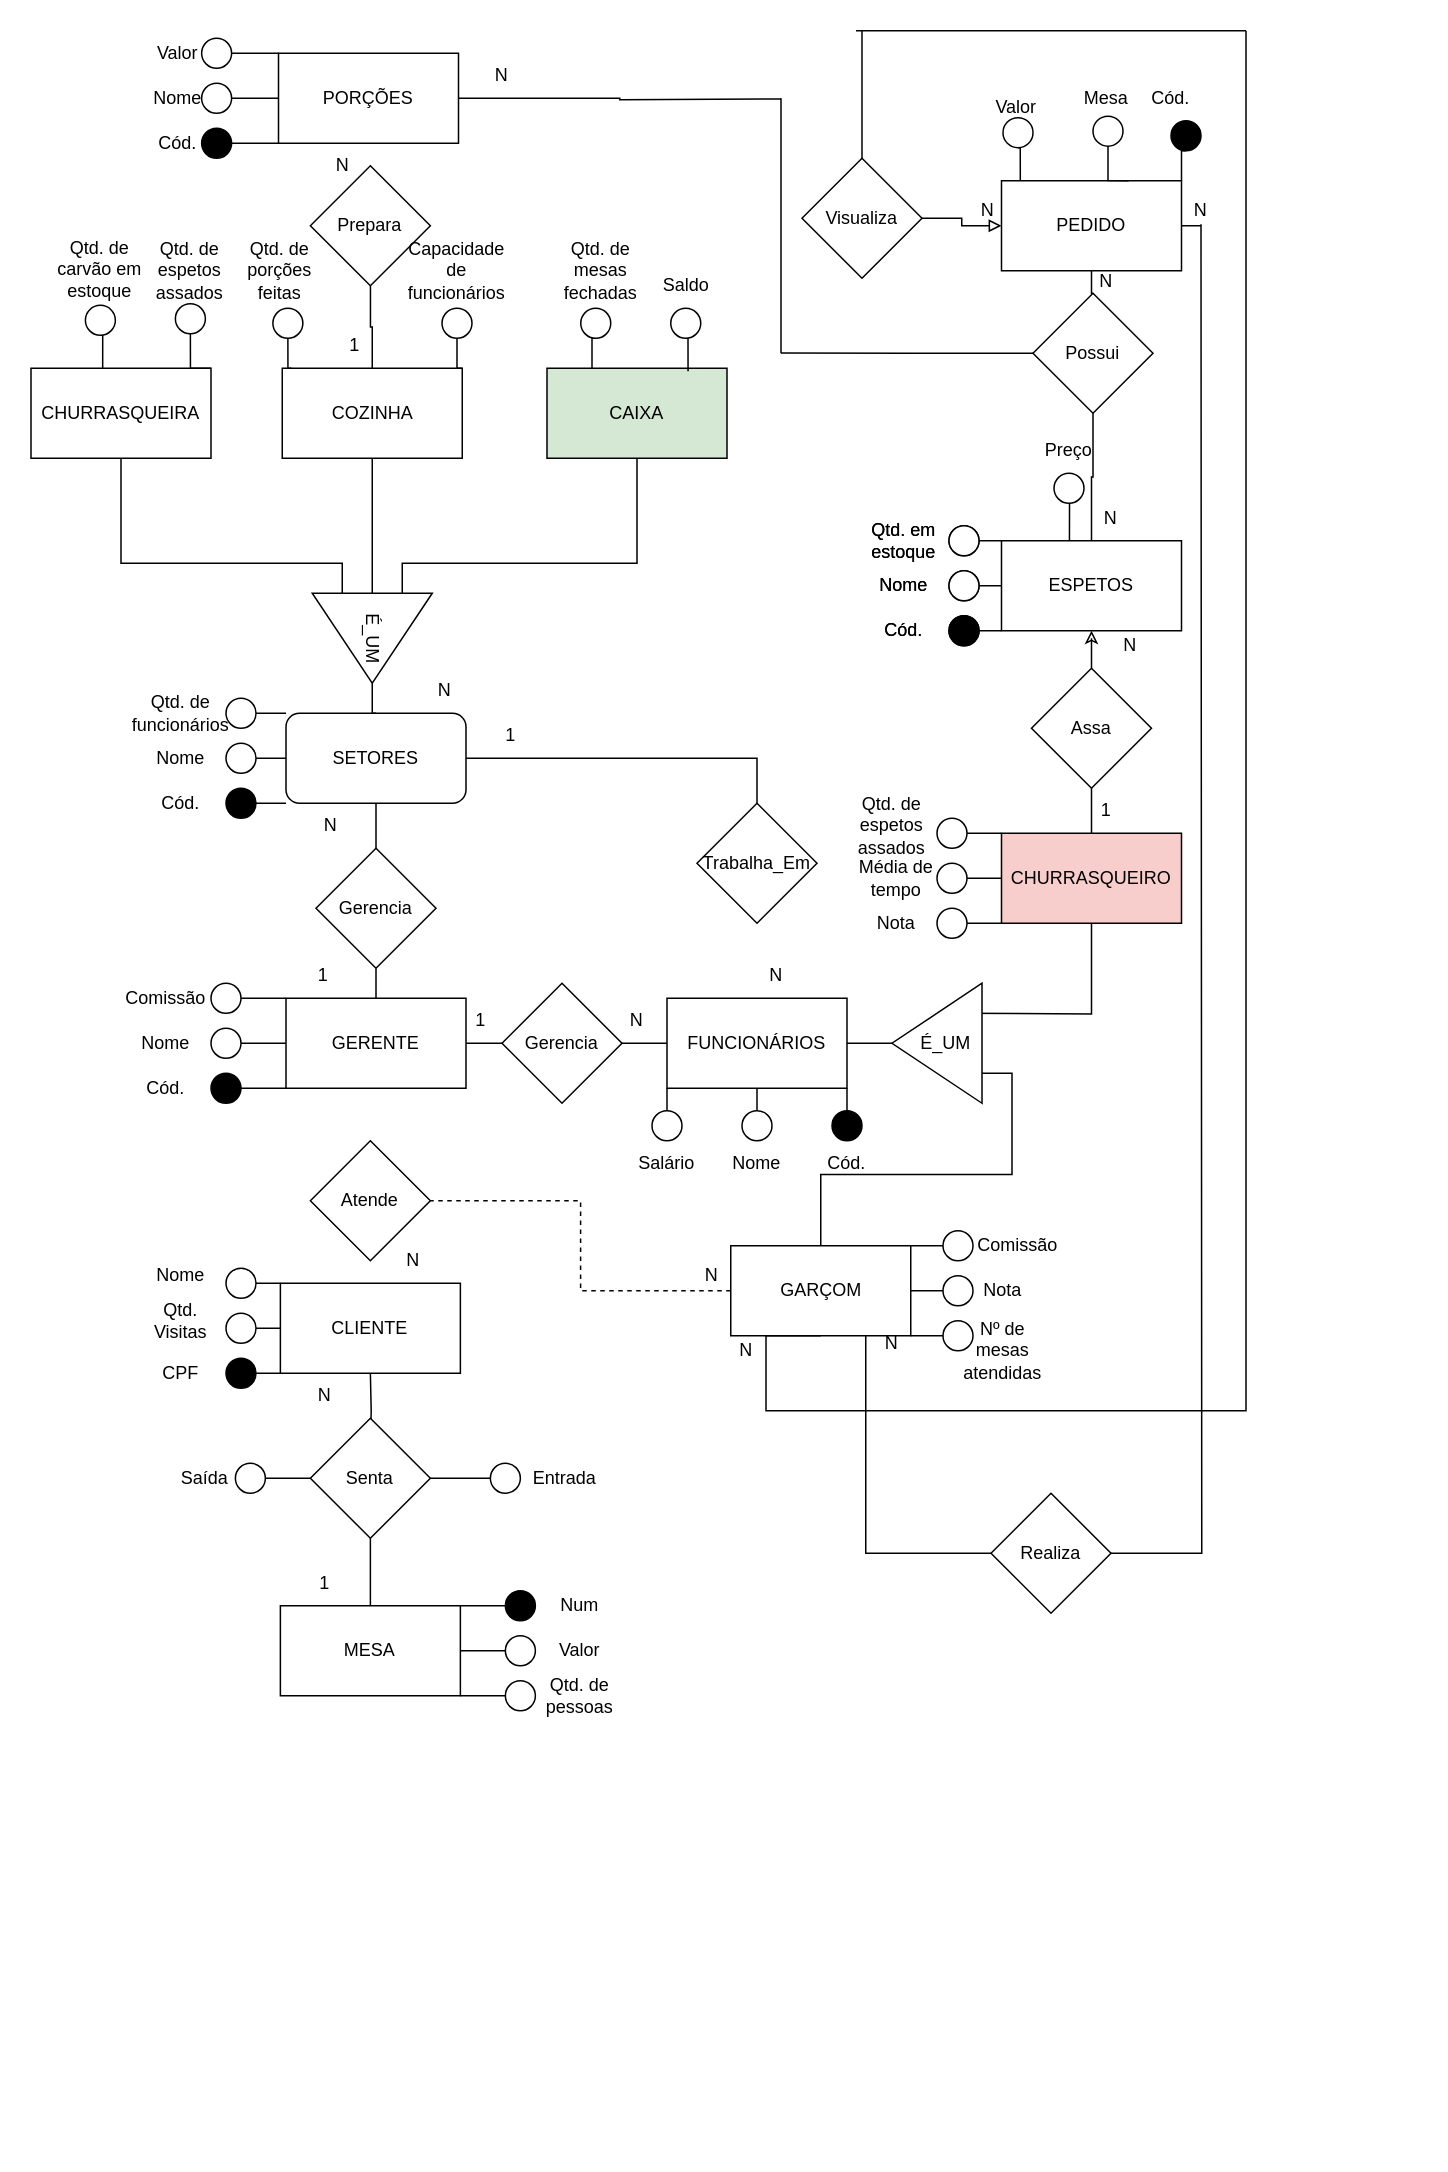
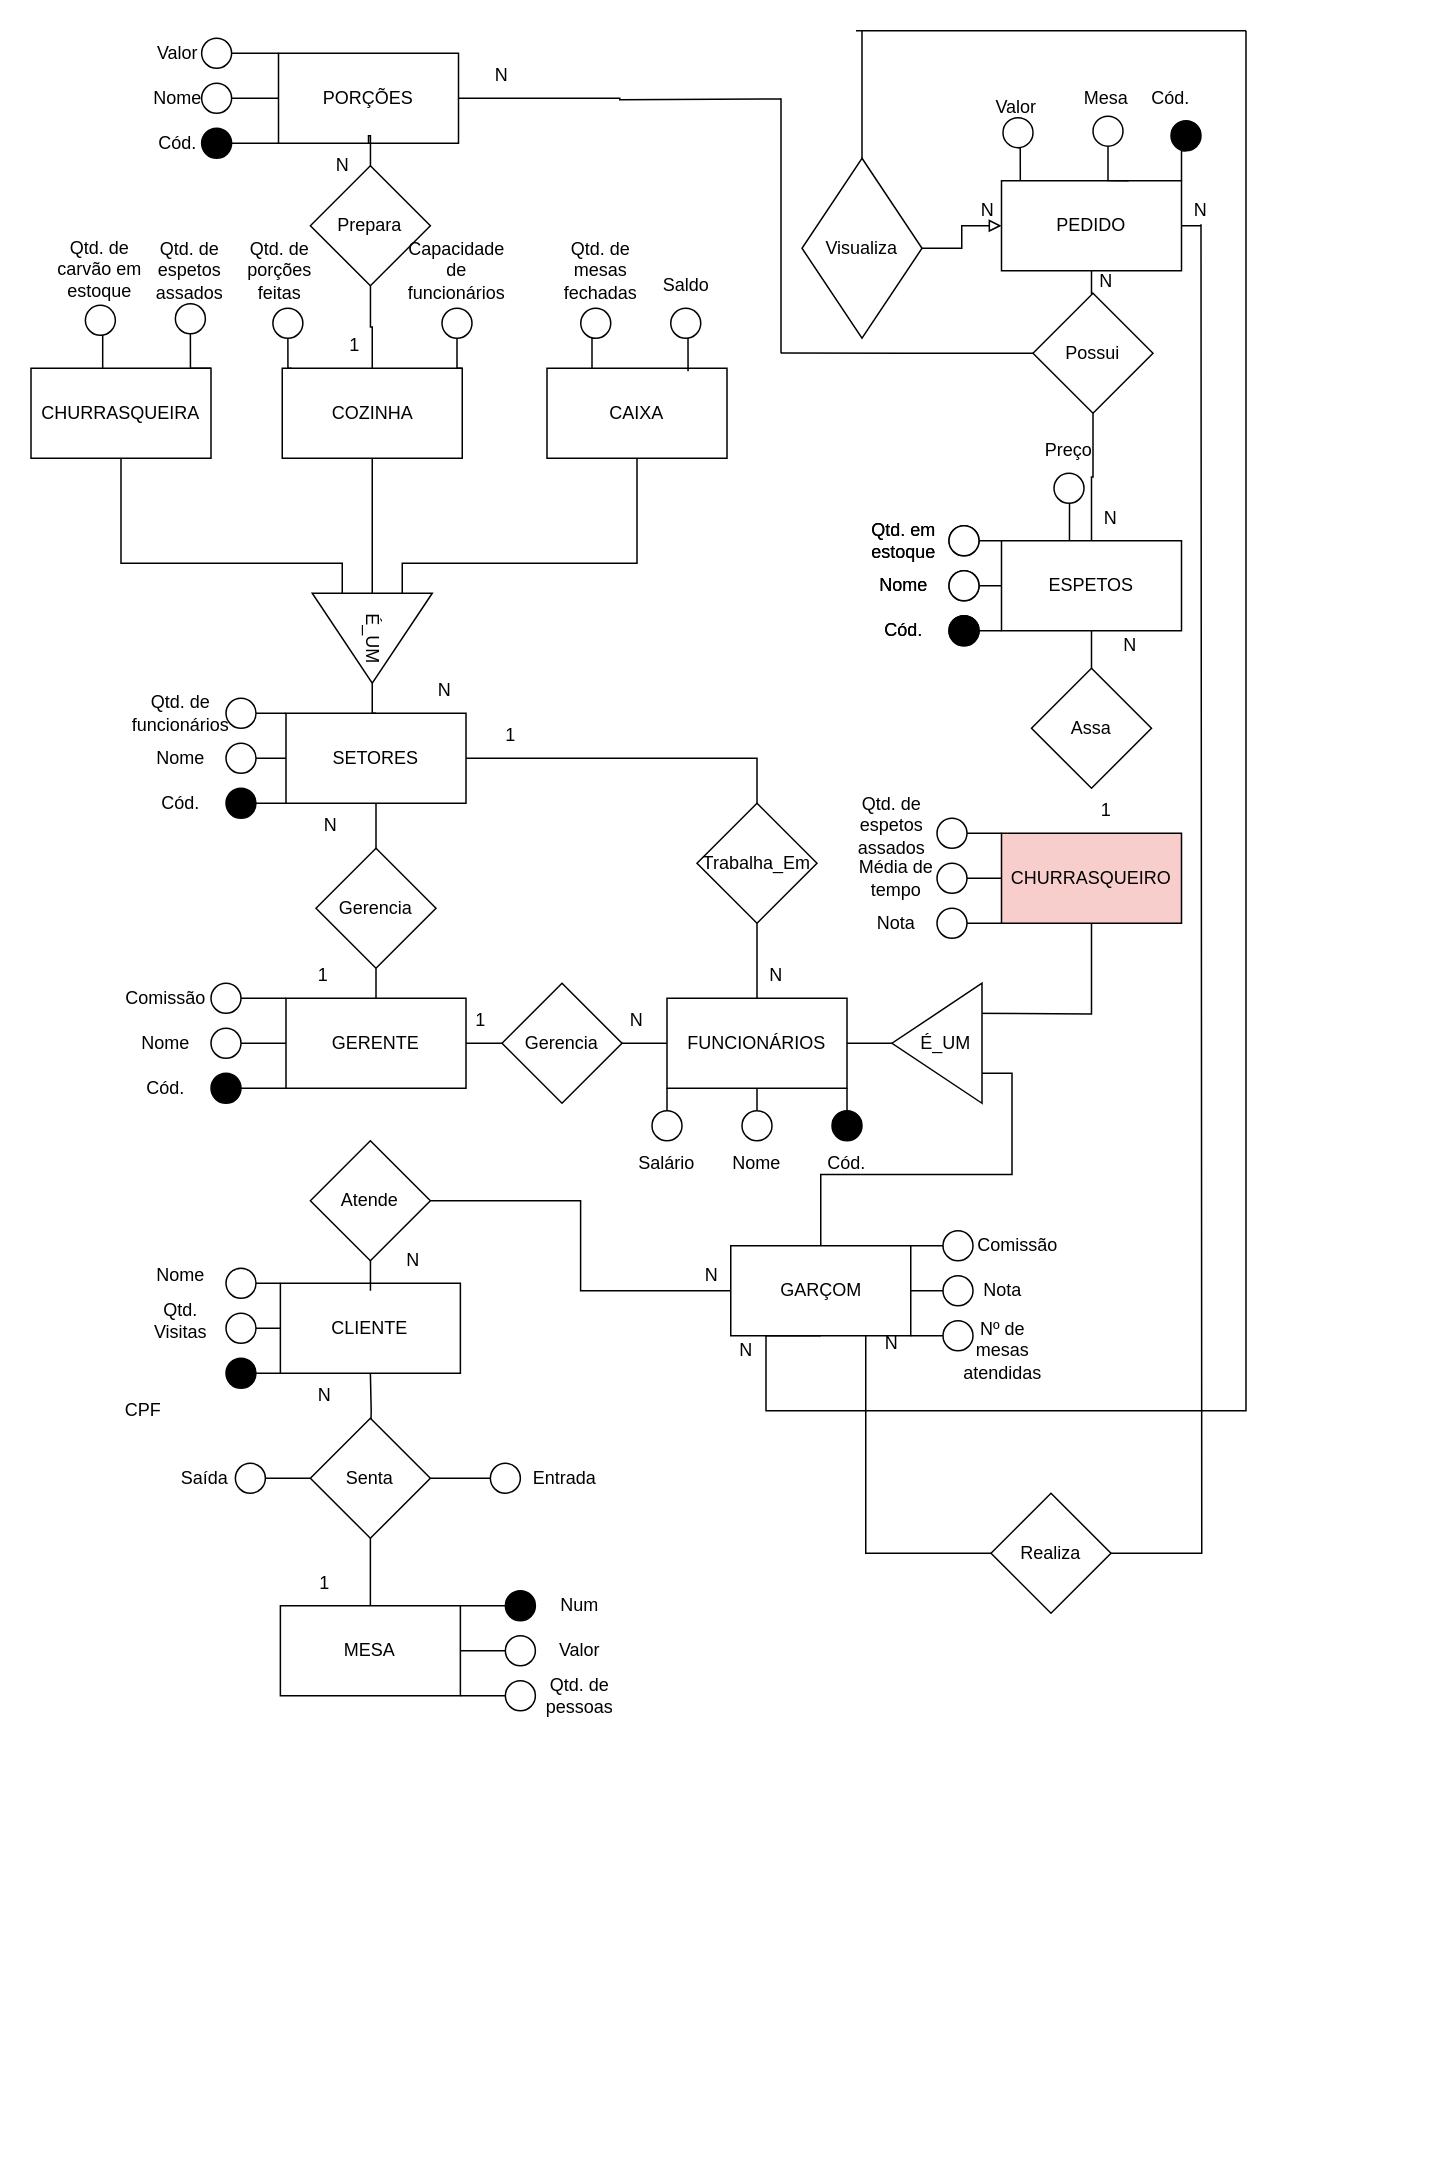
none -> (370, 147)
(862, 218) -> (862, 248)
(637, 413) -> (637, 413)
(1091, 642) -> (1091, 637)
(376, 758) -> (376, 758)
(1091, 811) -> none
none -> (757, 961)
(580, 1246) -> (580, 1246)
none -> (370, 1291)
(181, 1373) -> (143, 1411)
